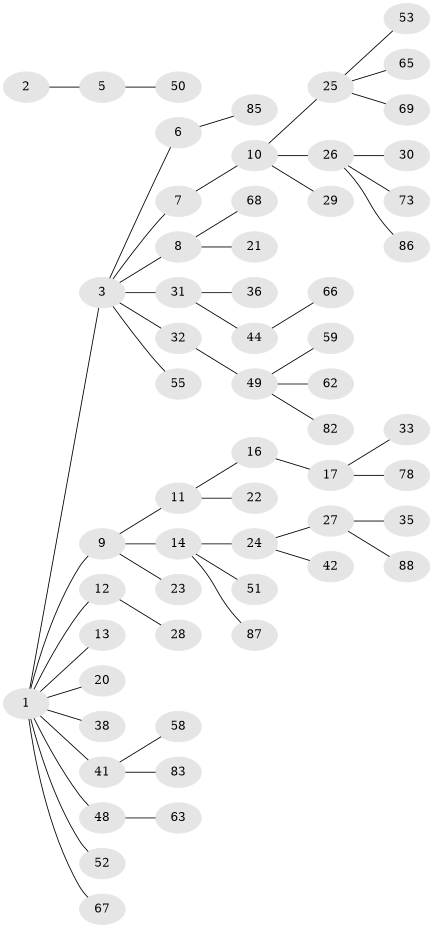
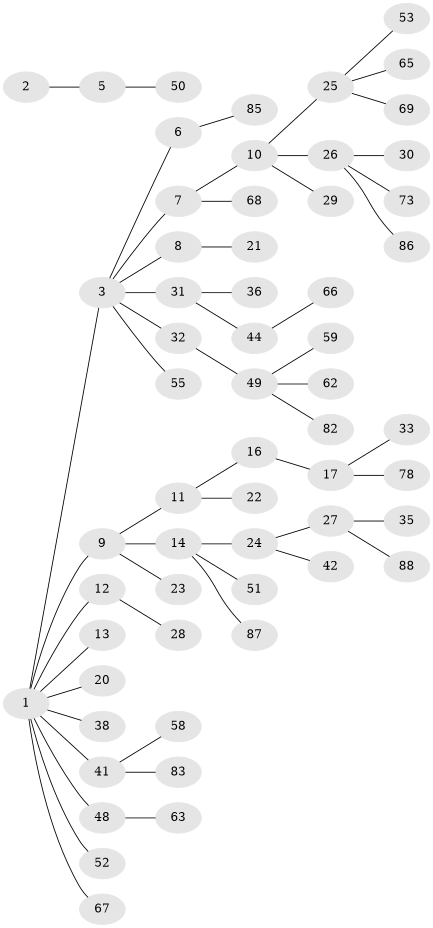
(217, 224) -> (217, 201)
